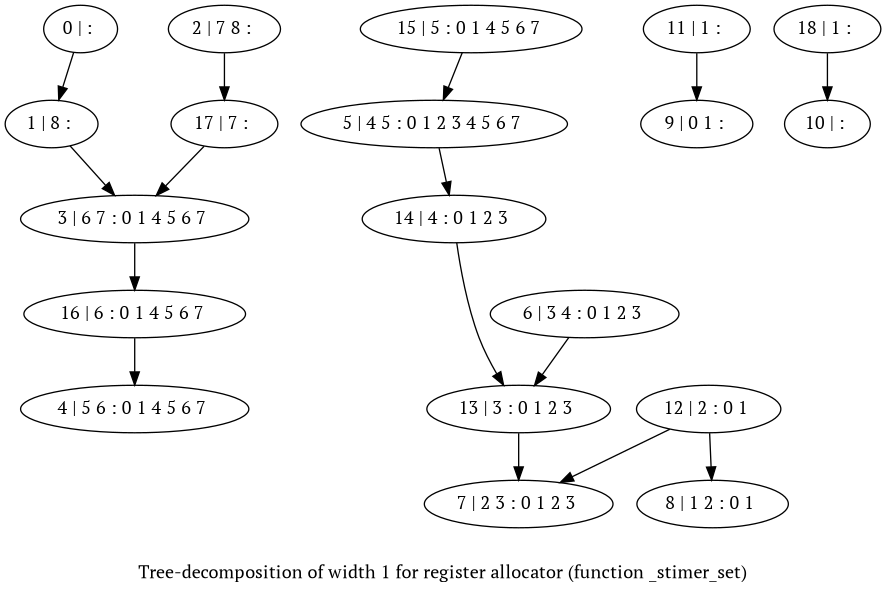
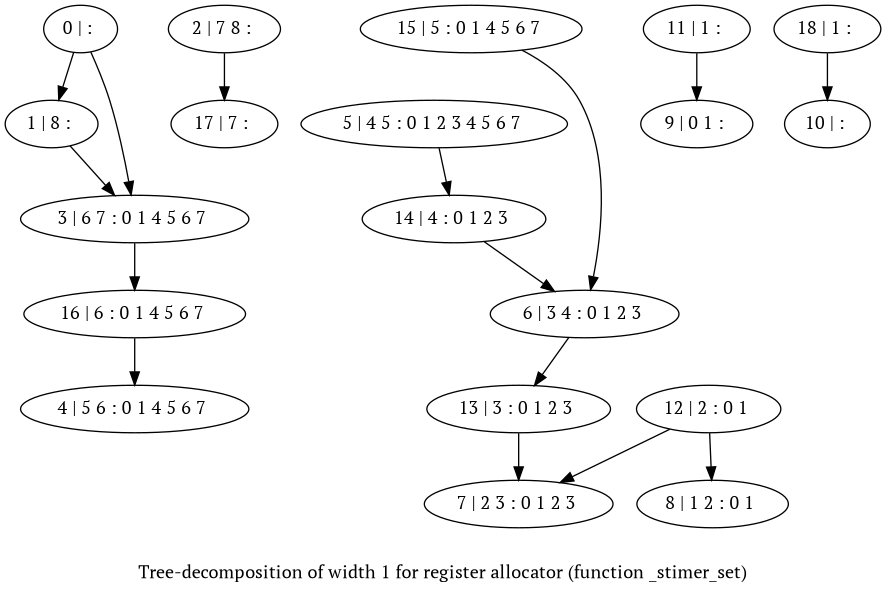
(455, 70) -> (596, 149)
(185, 166) -> (114, 116)
(470, 310) -> (514, 263)
